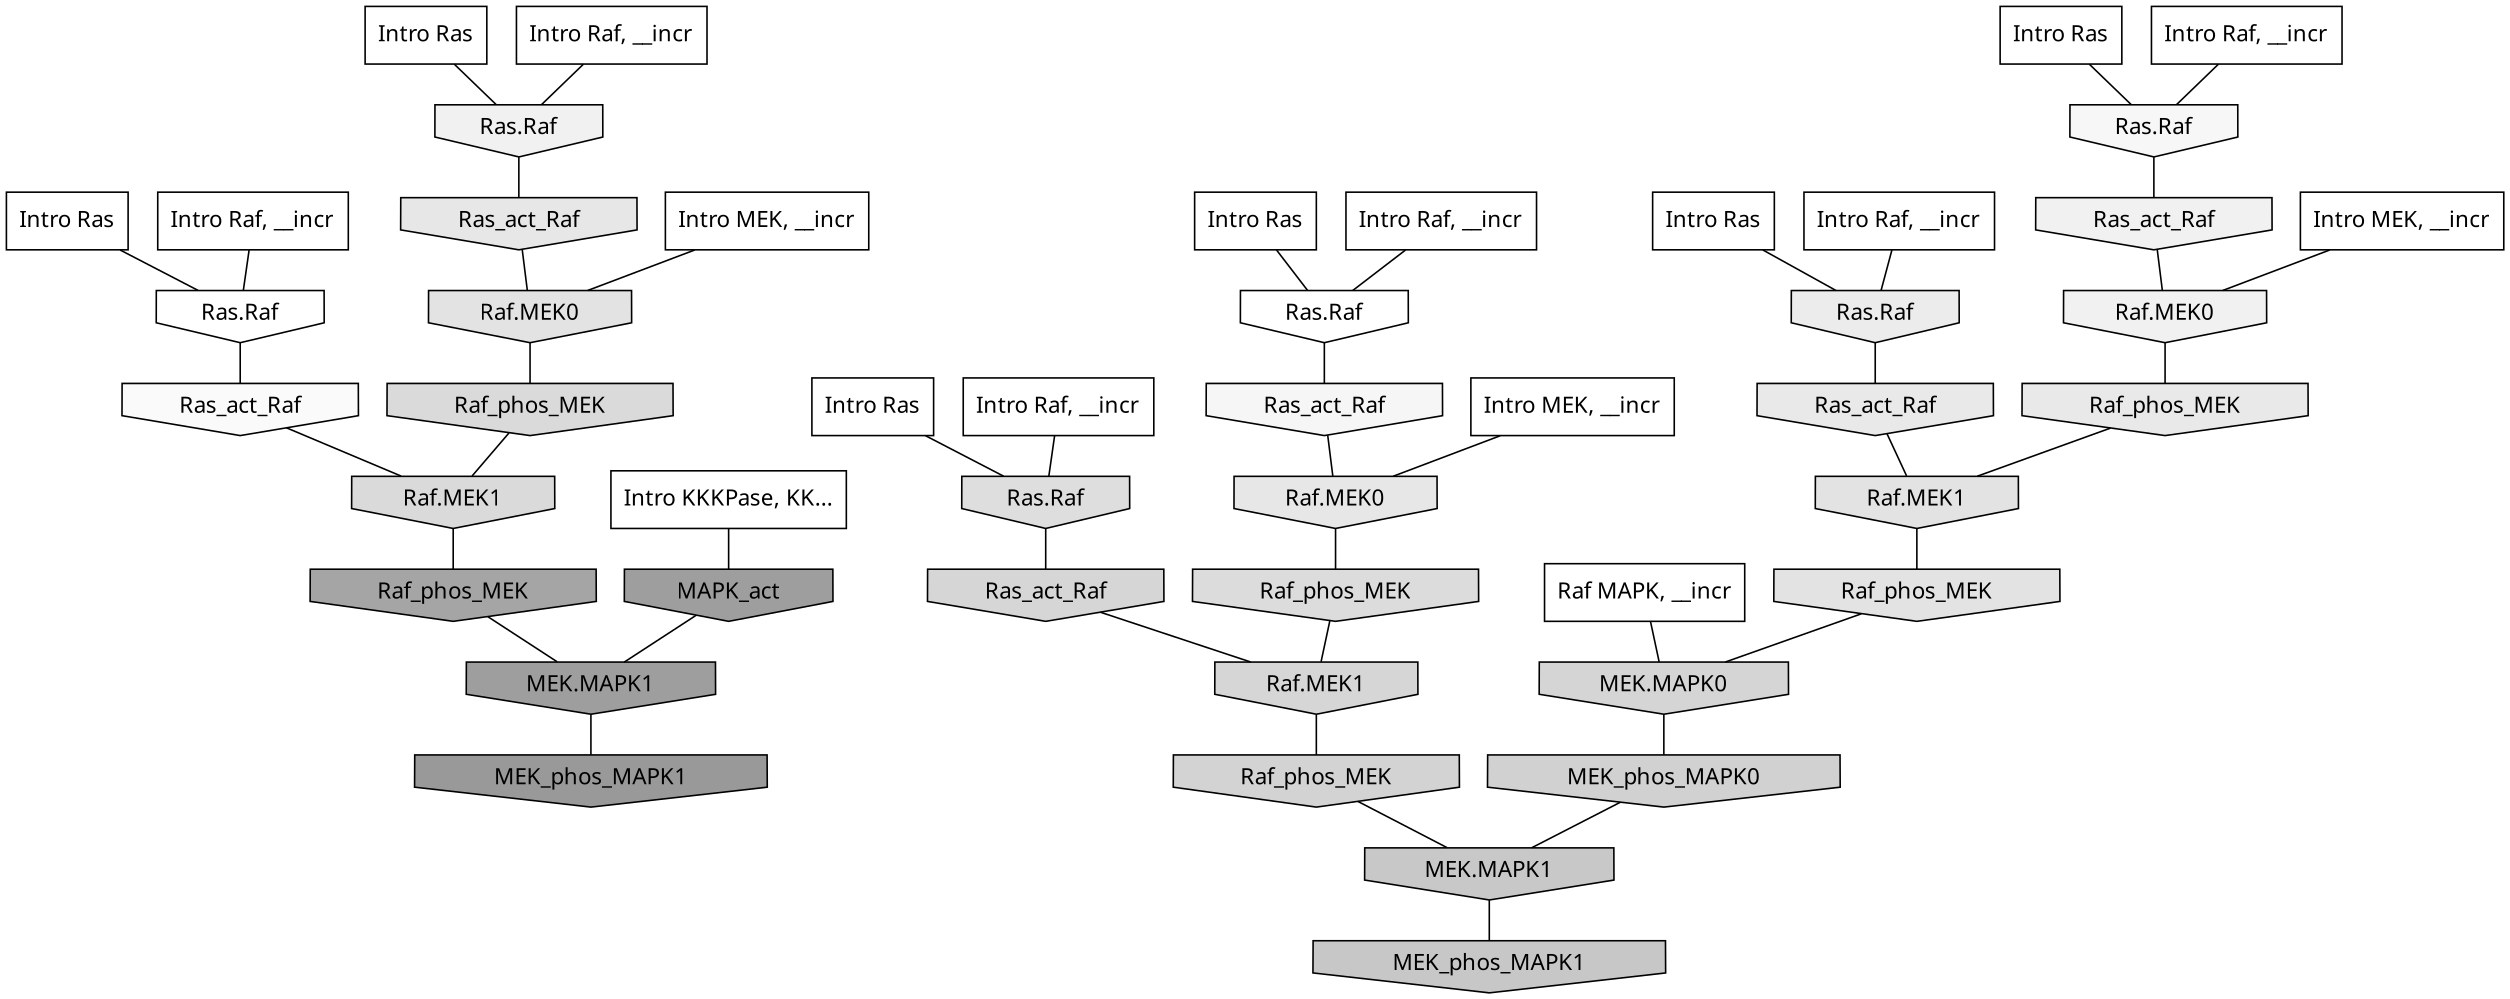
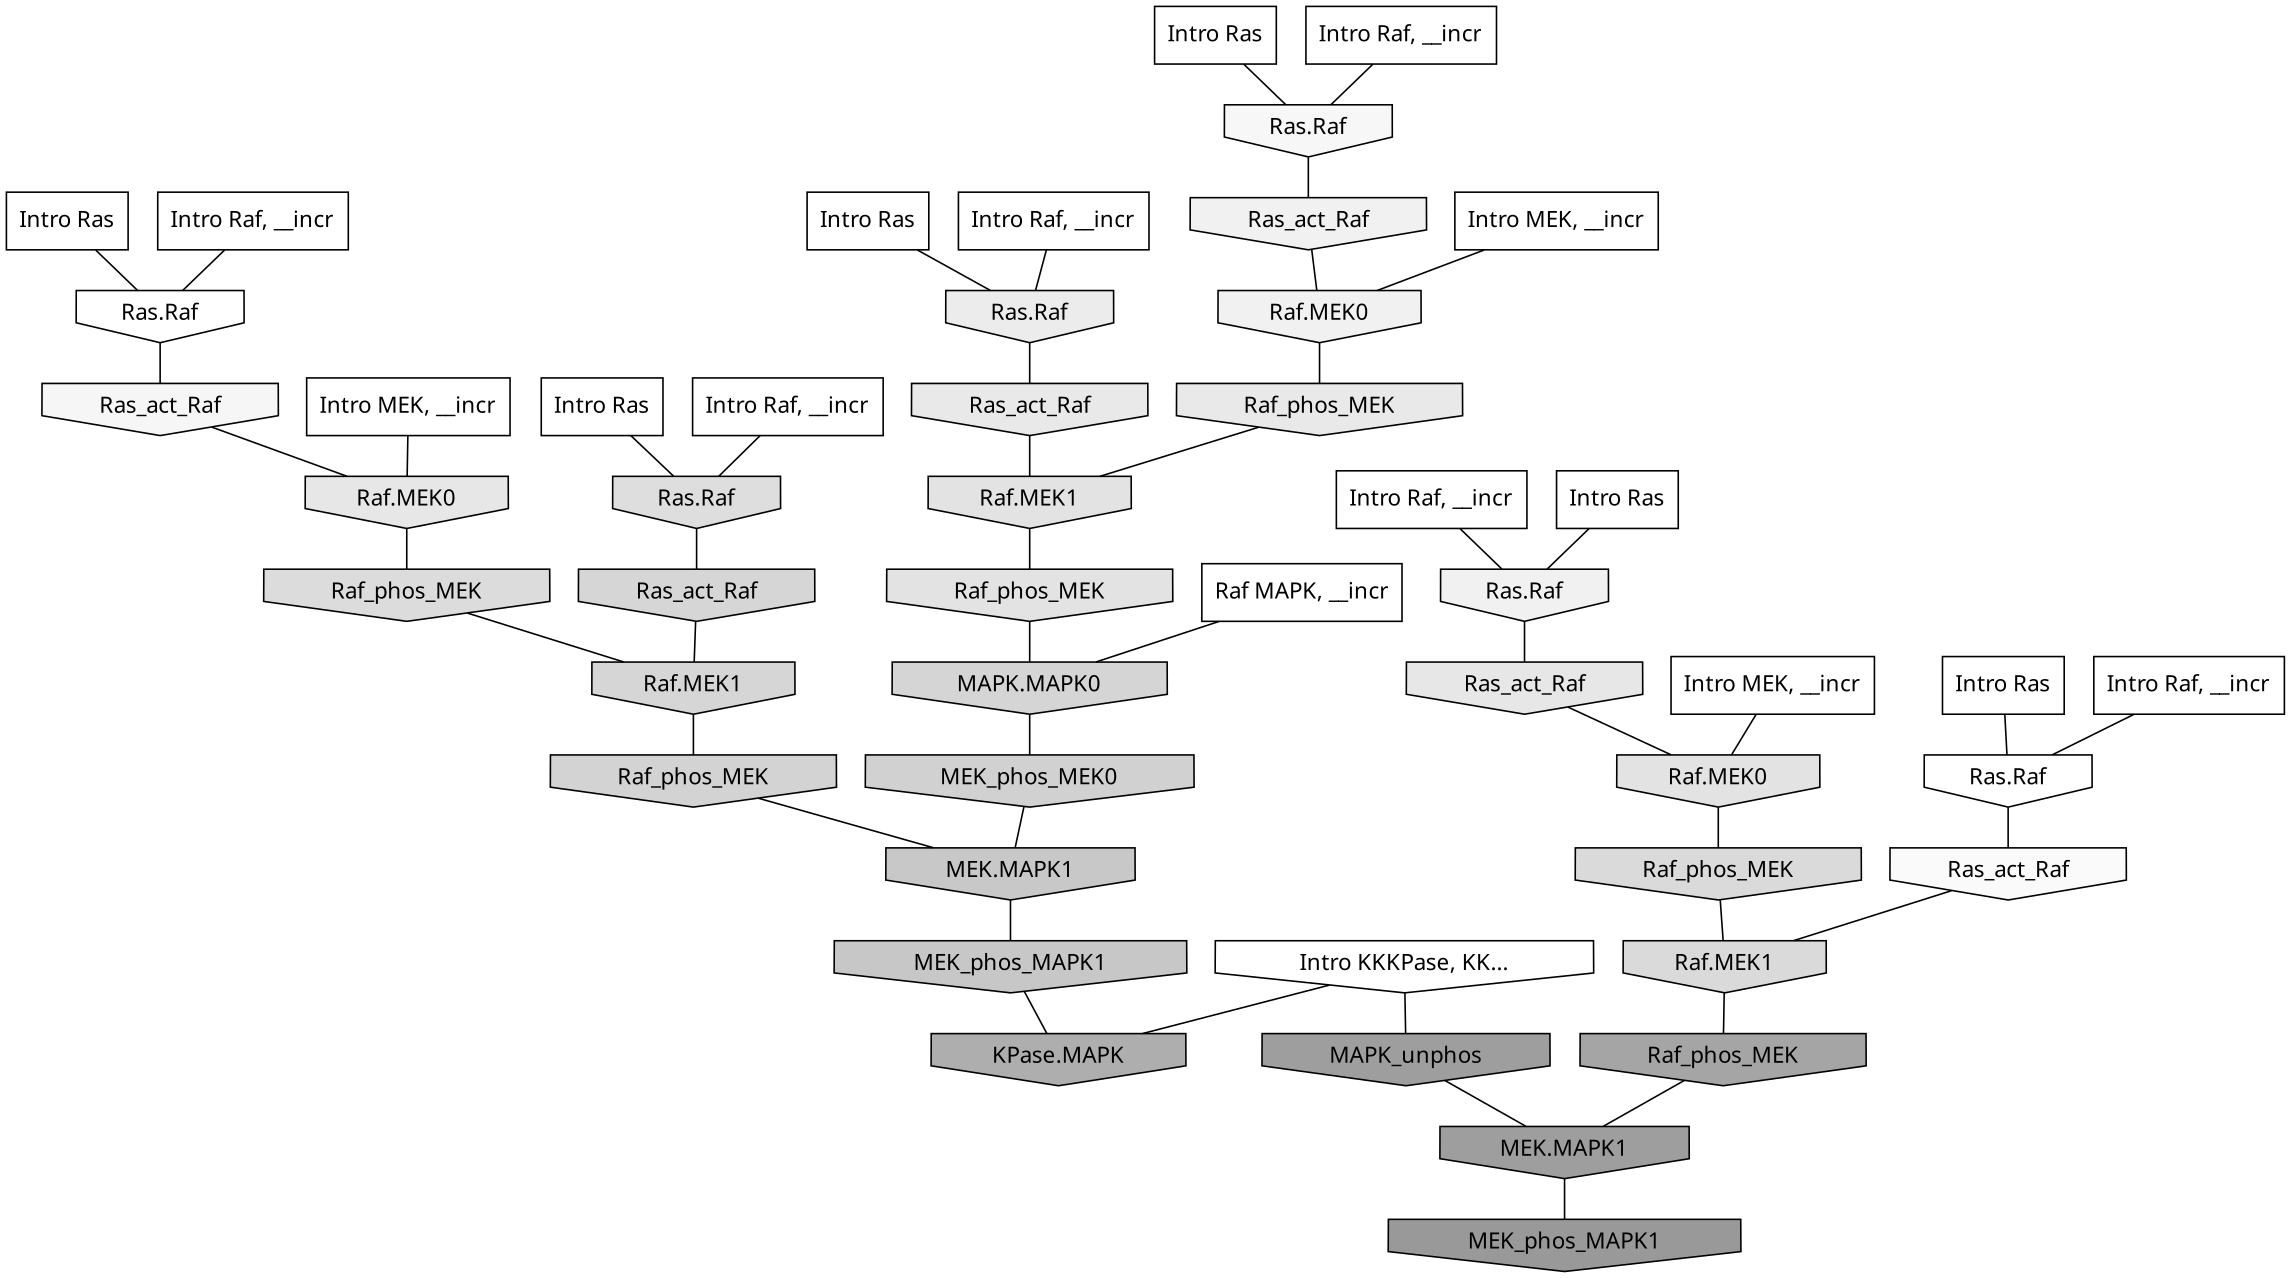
(729, 500) -> (1404, 964)
(729, 593) -> (1406, 1057)
(1664, 685) -> (1030, 685)
(1664, 778) -> (1030, 778)
none -> (1059, 1057)
